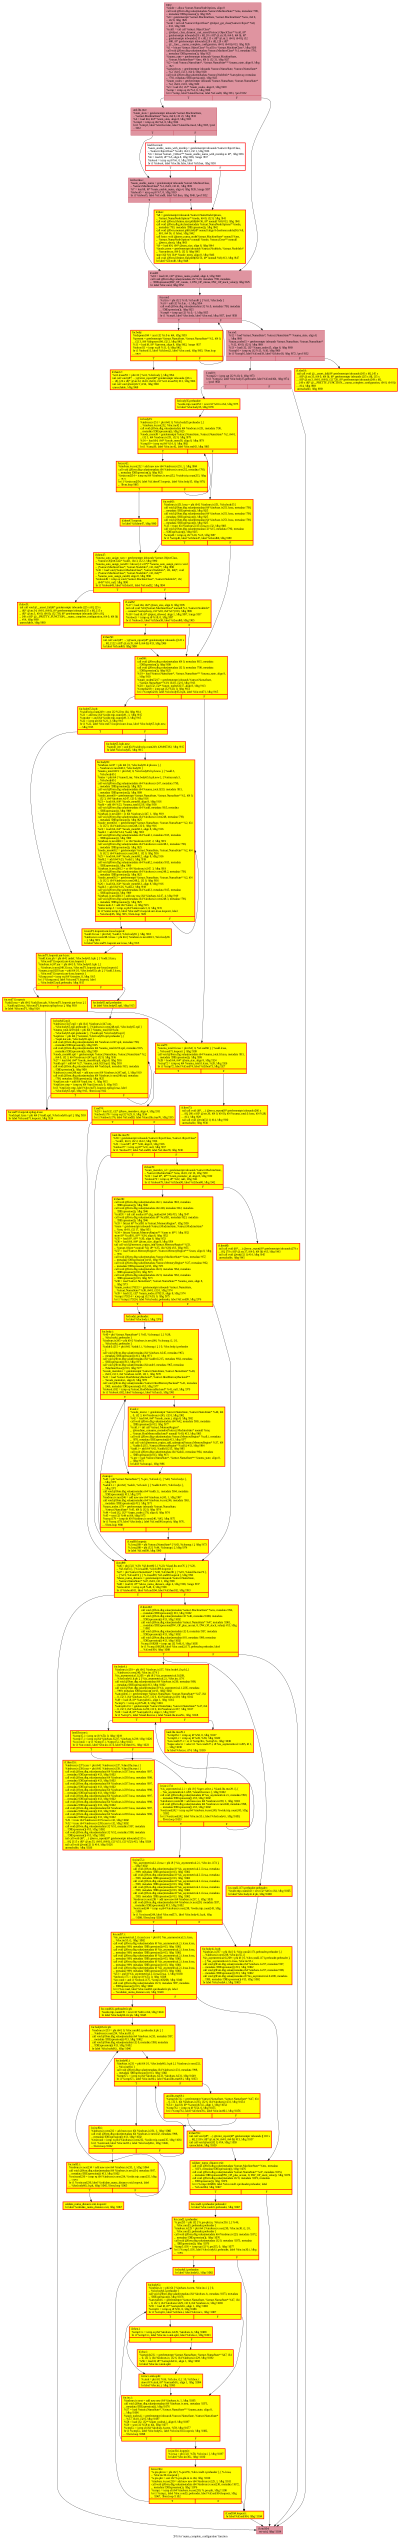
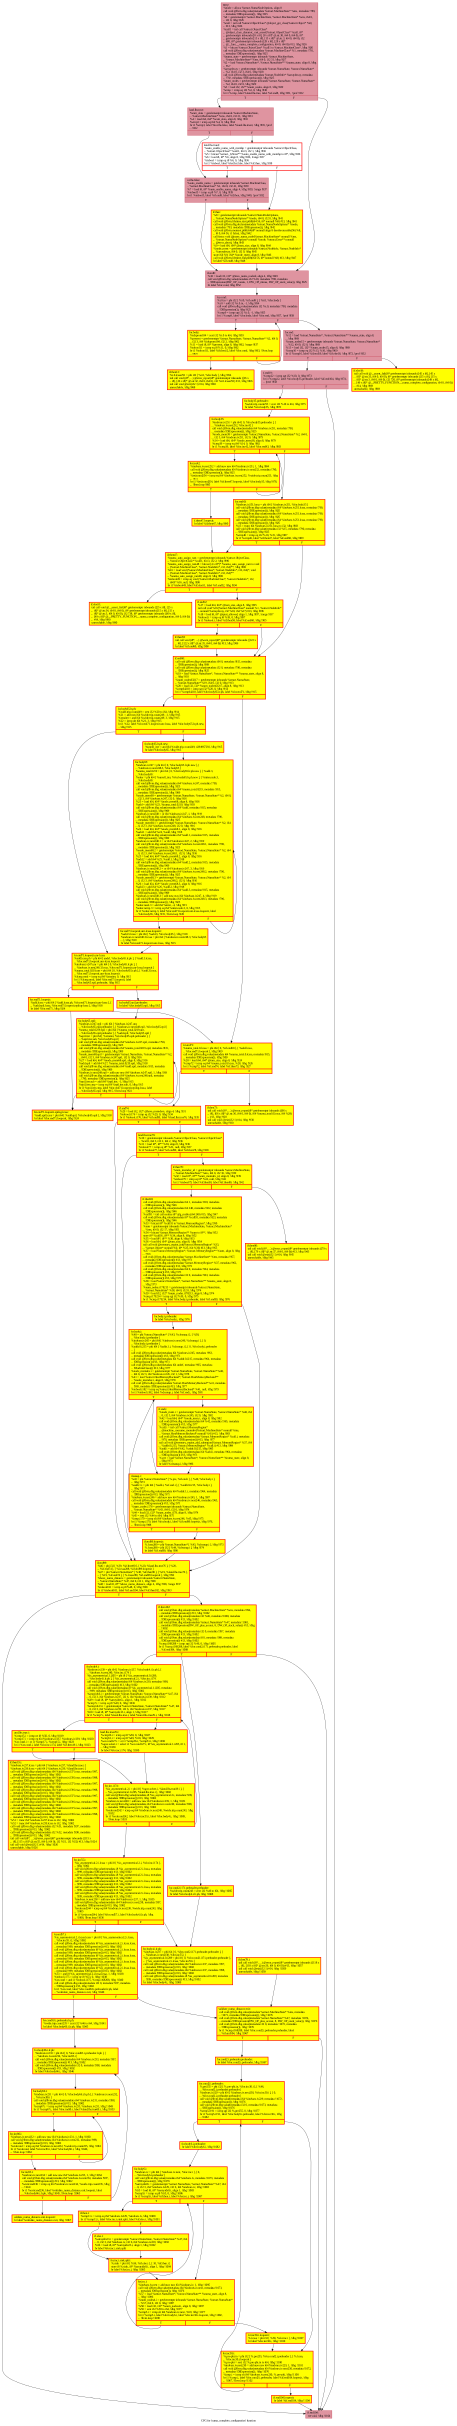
(212, 2106) -> none
(247, 2384) -> (311, 2230)
